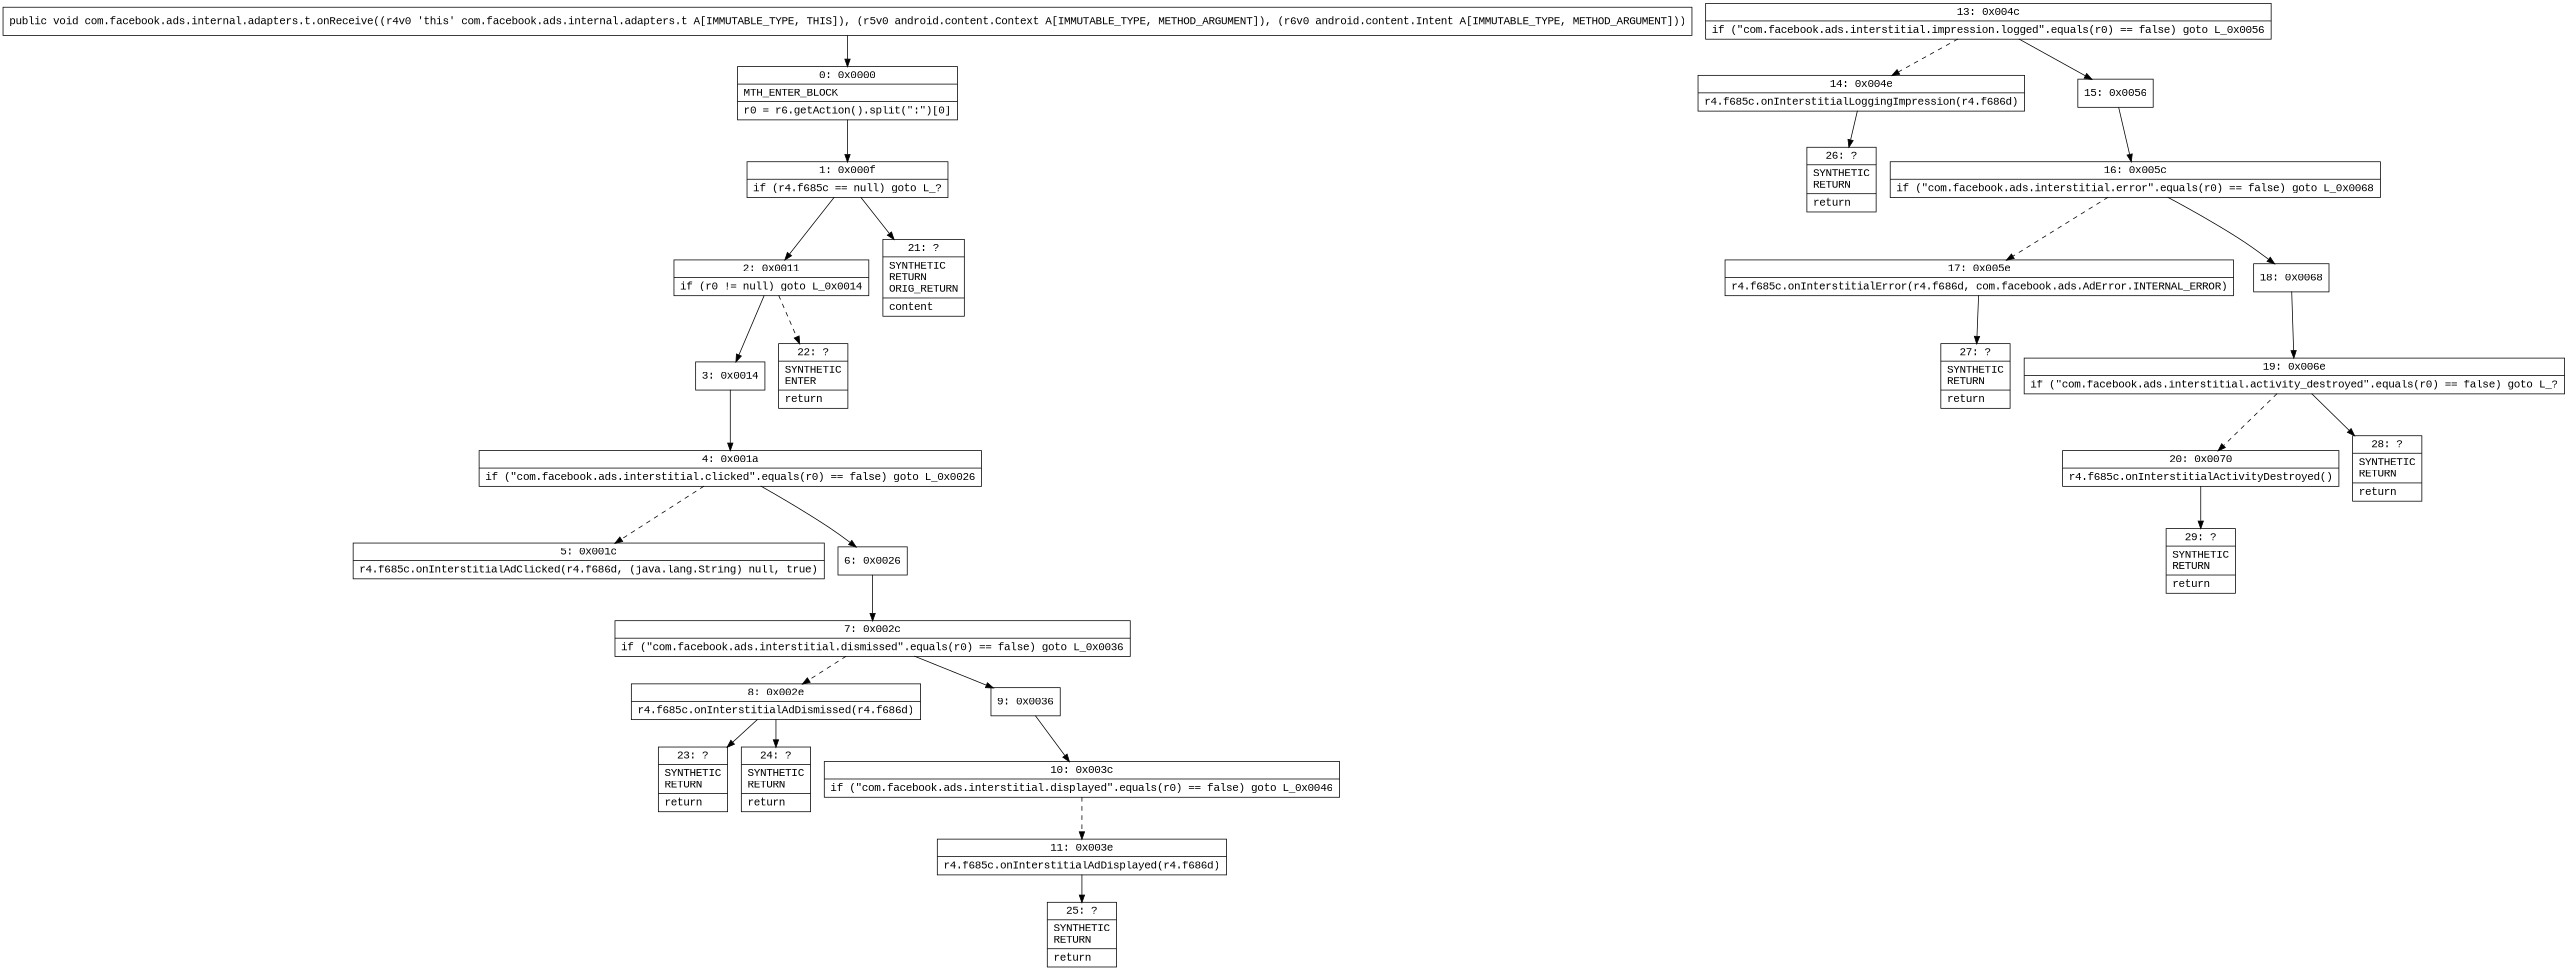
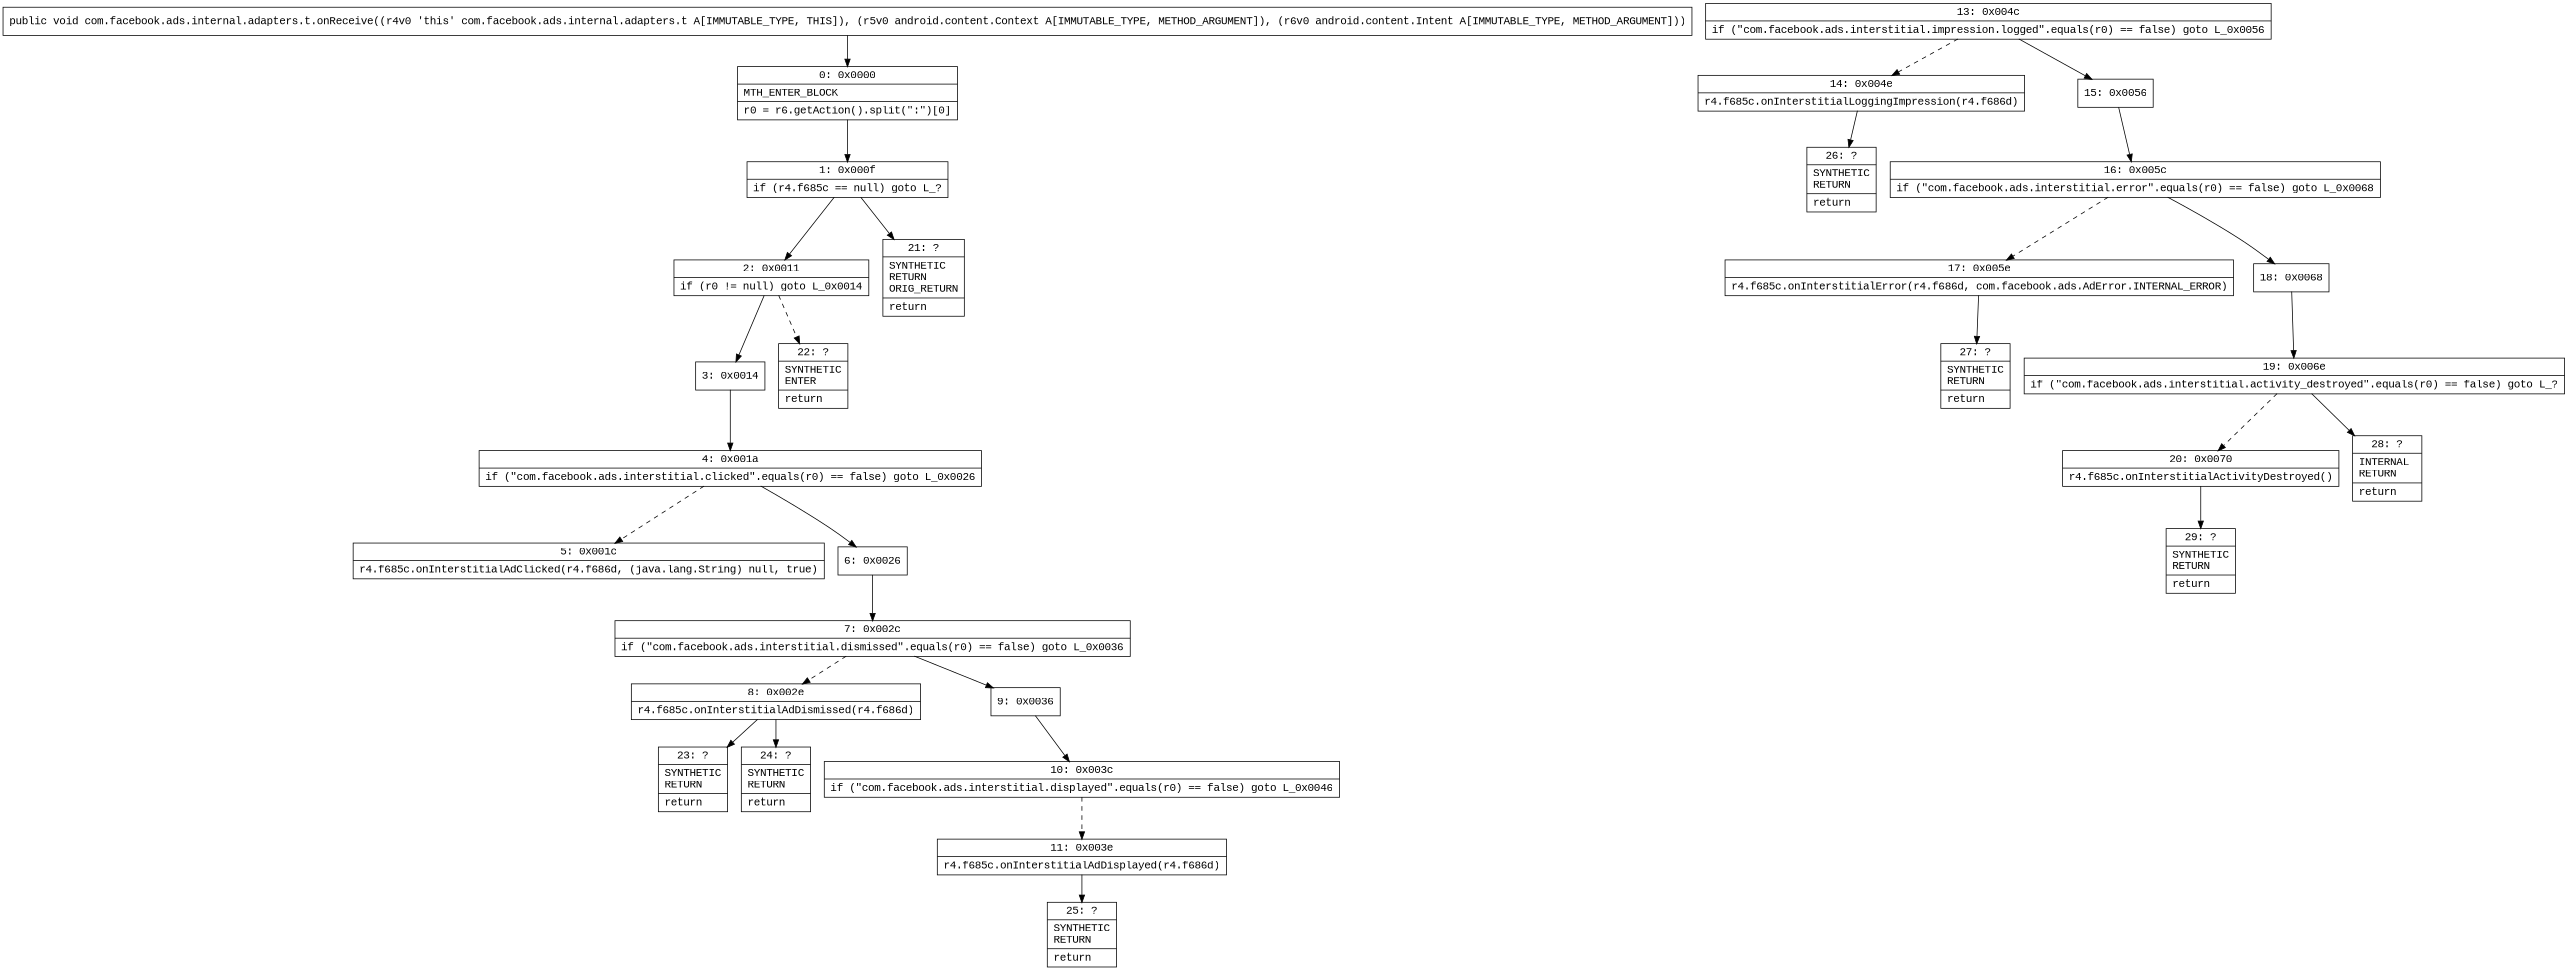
(911, 307) -> (908, 307)
(2387, 462) -> (2384, 462)
